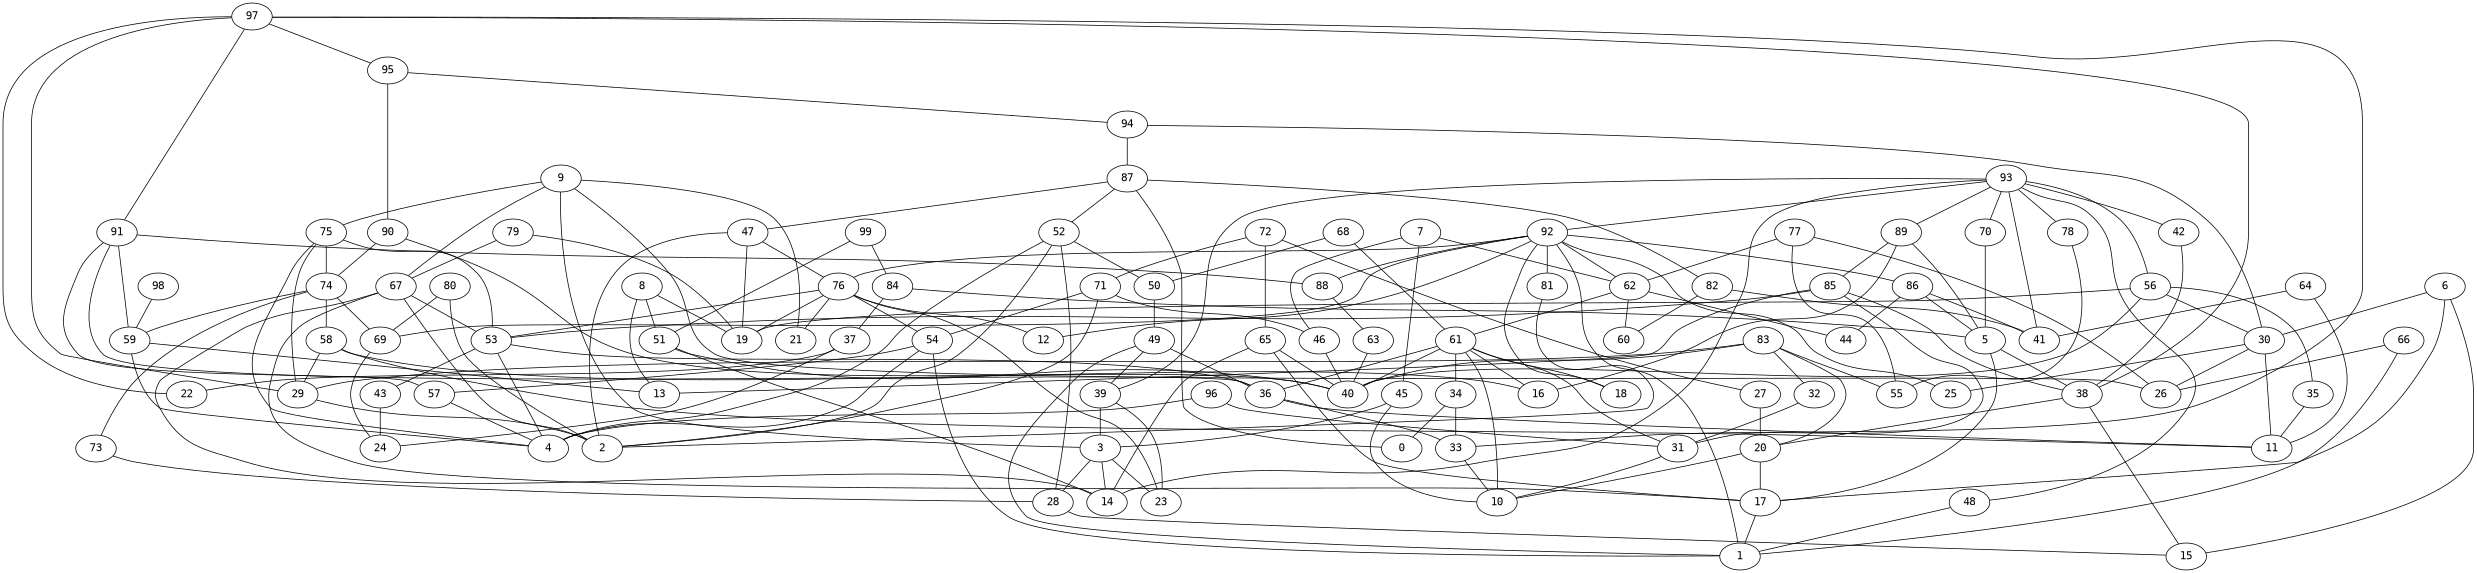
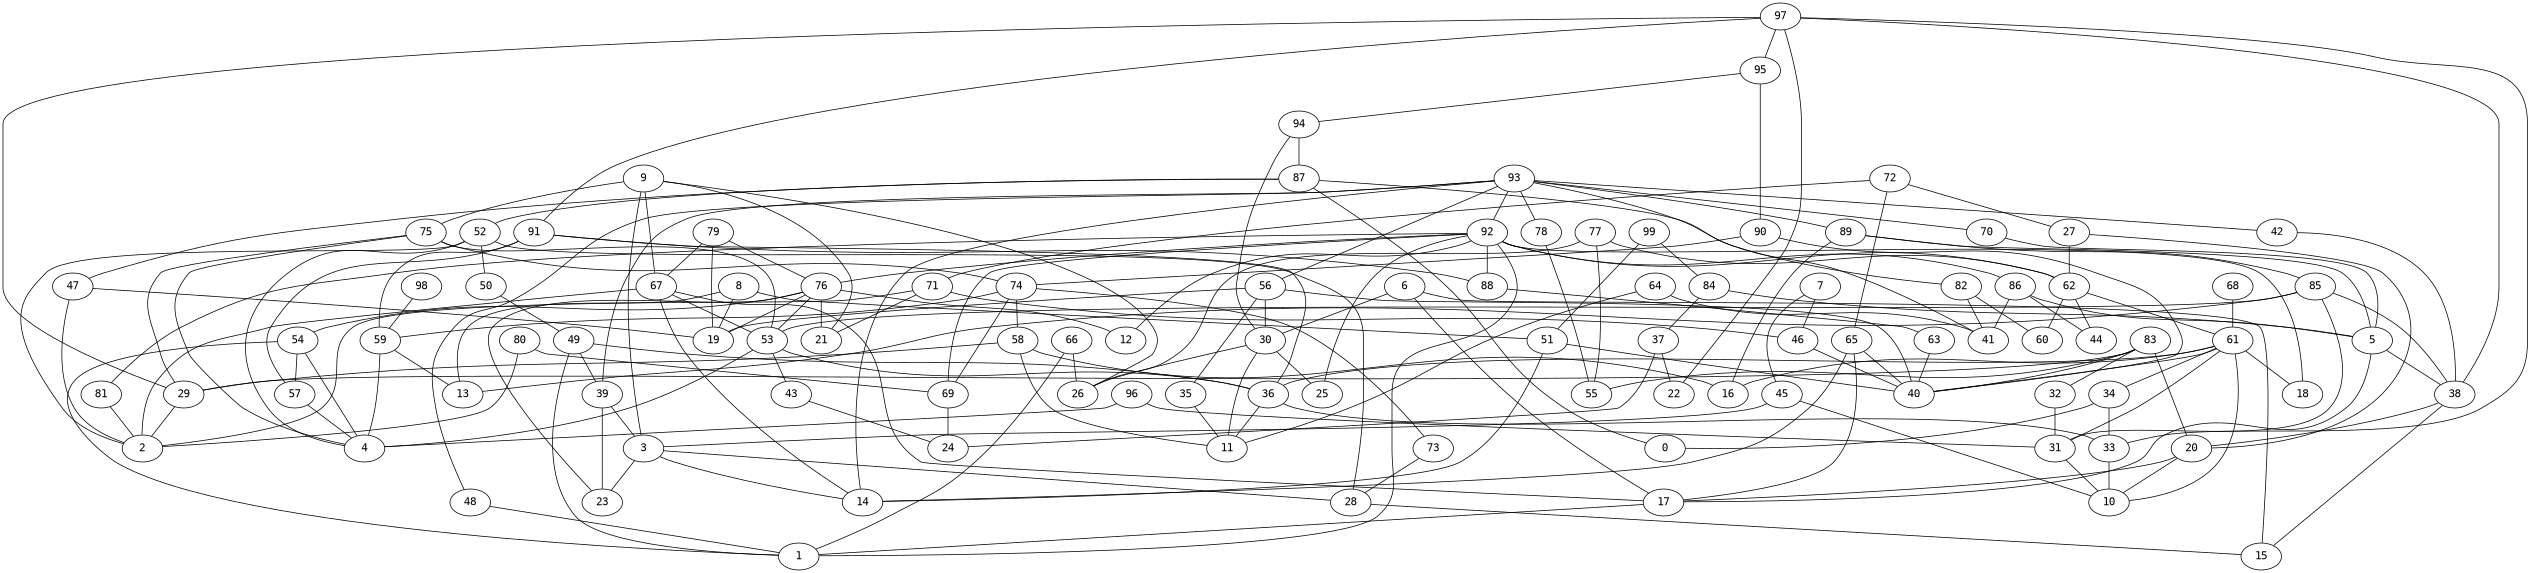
(782, 253) -> (767, 259)
(1521, 258) -> (2069, 260)
(1249, 259) -> none
(1046, 304) -> (877, 313)
